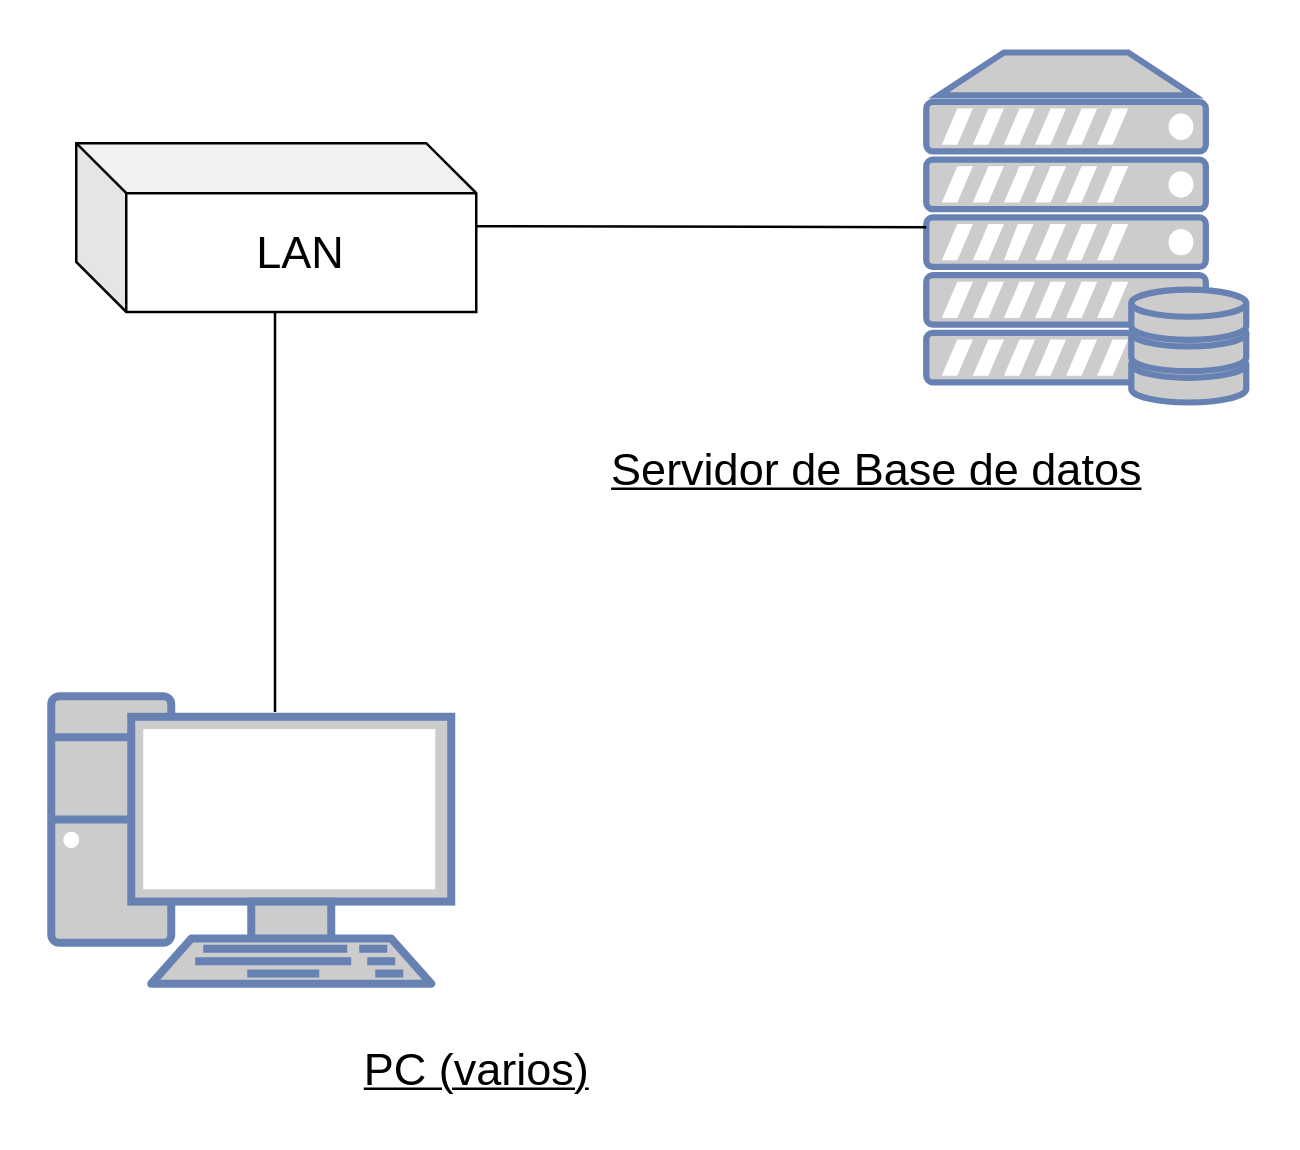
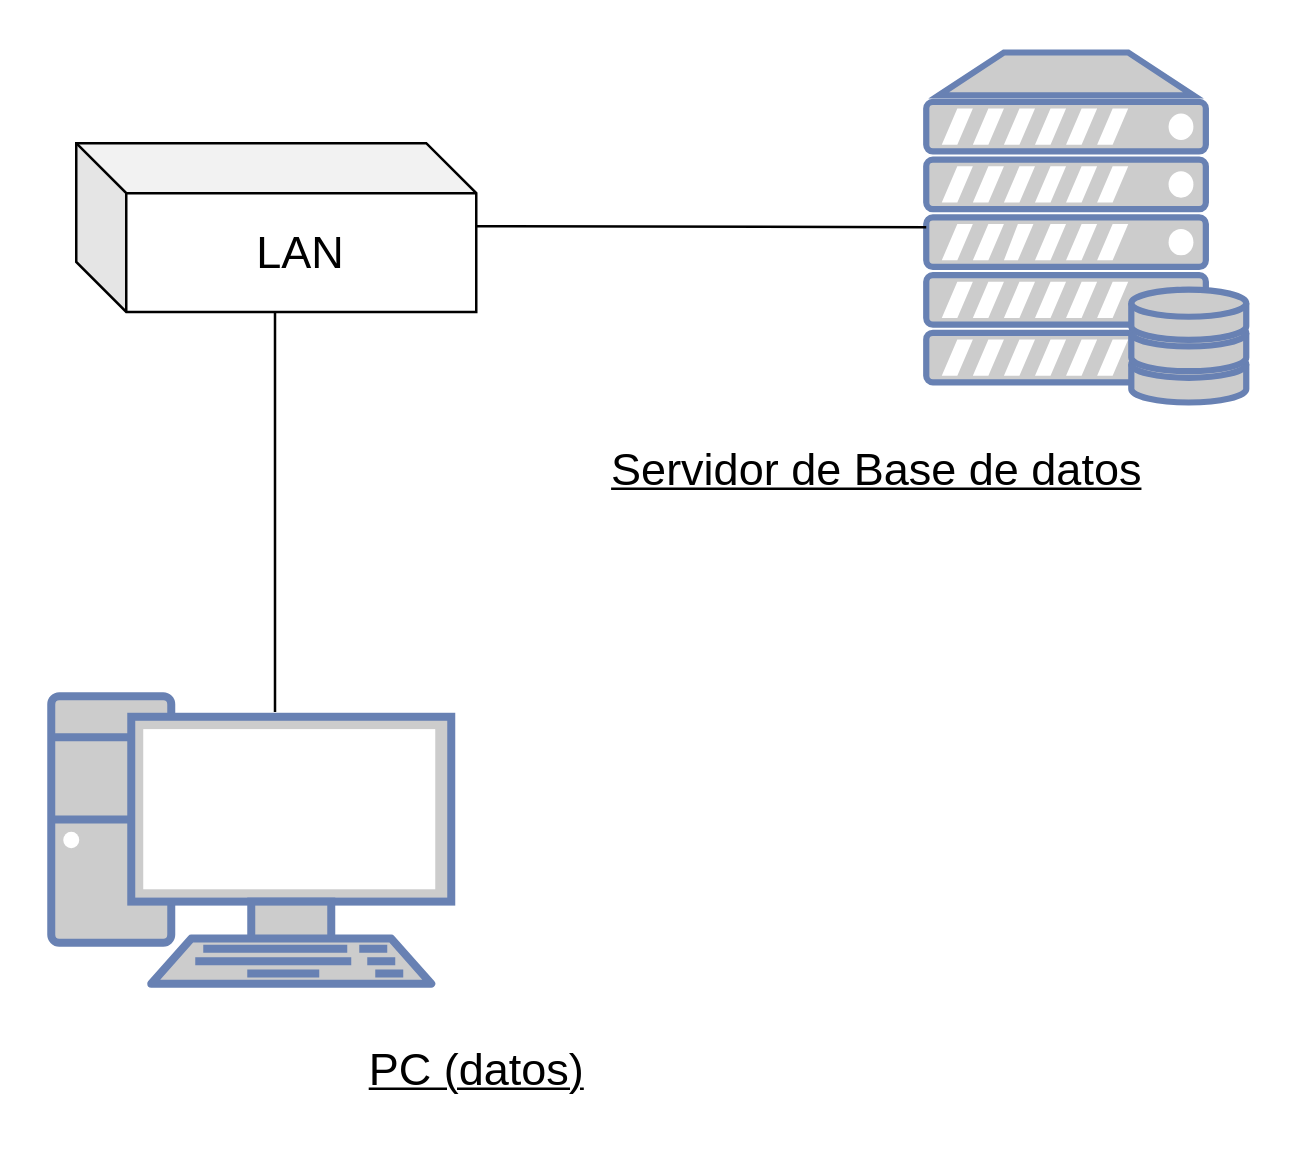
(478, 1071) -> (478, 1071)
